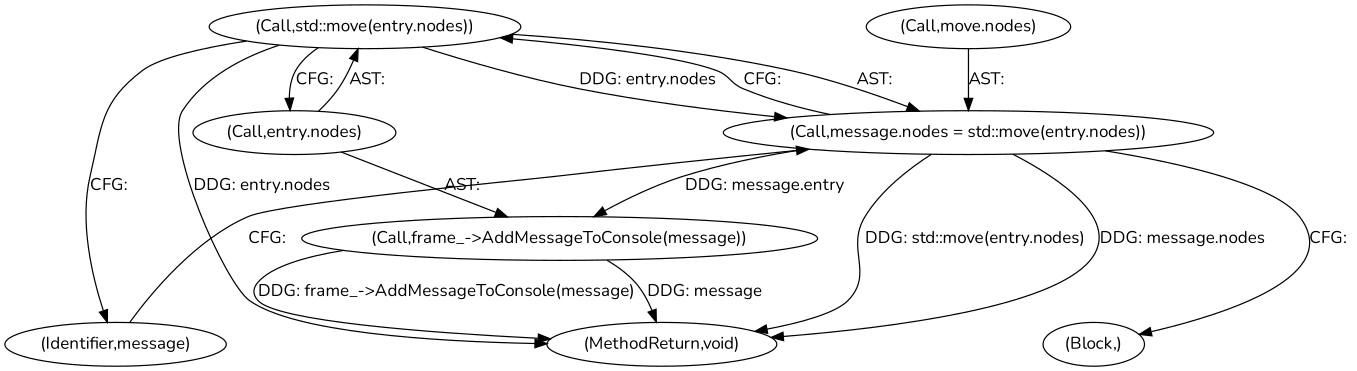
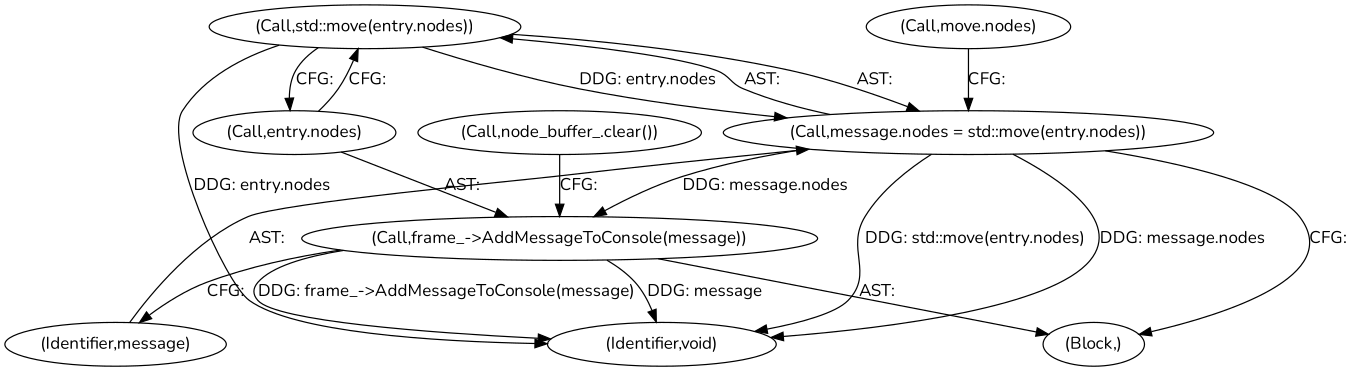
(370, 80) -> (370, 80)
(765, 80) -> (765, 80)
(989, 80) -> (989, 80)
(100, 130) -> (241, 271)
none -> (560, 133)
(765, 186) -> (765, 186)
(269, 238) -> (269, 238)
none -> (838, 294)
(662, 344) -> (662, 344)
